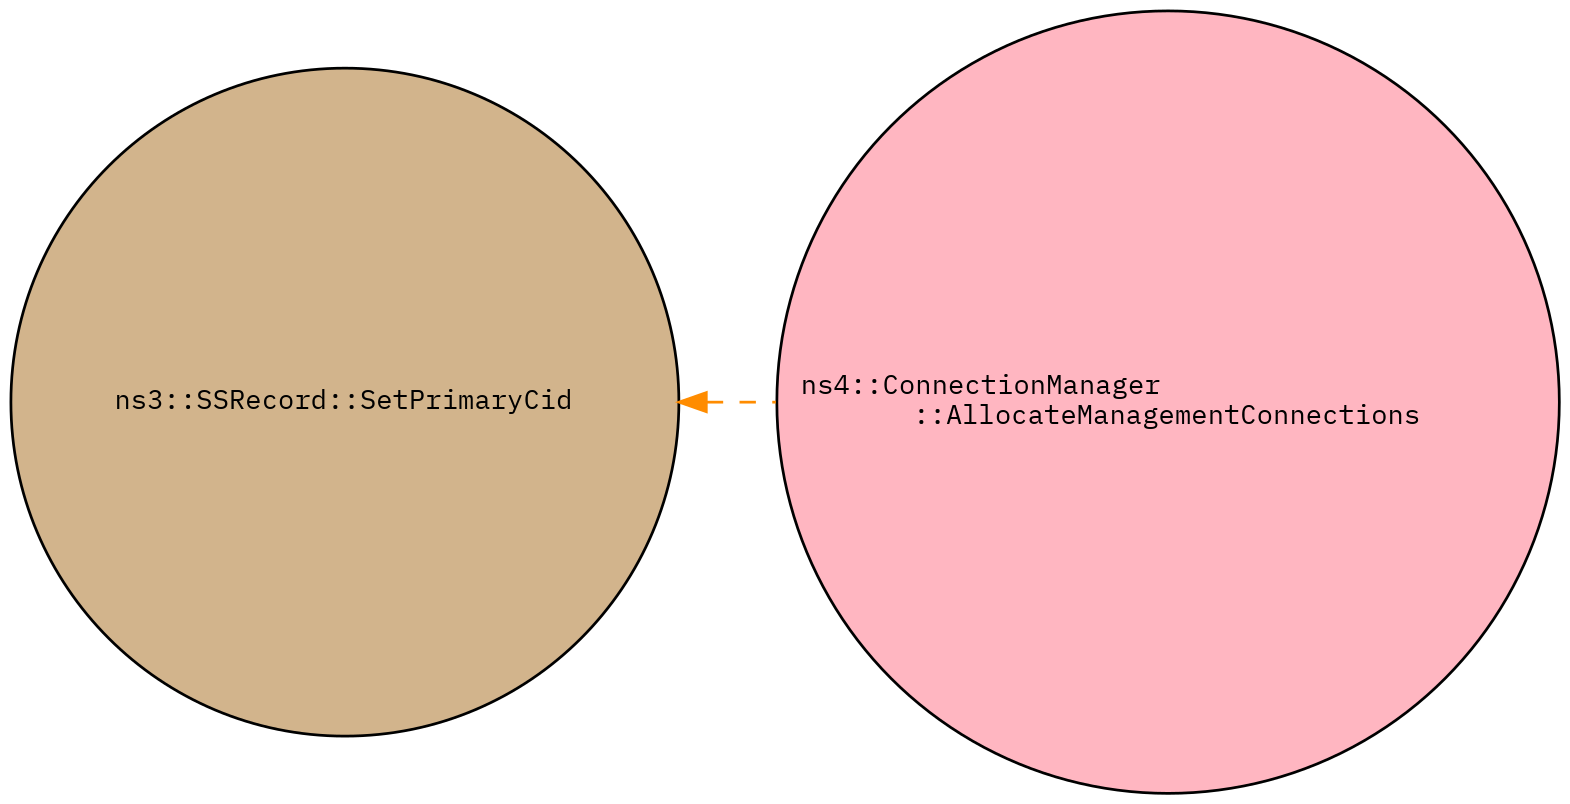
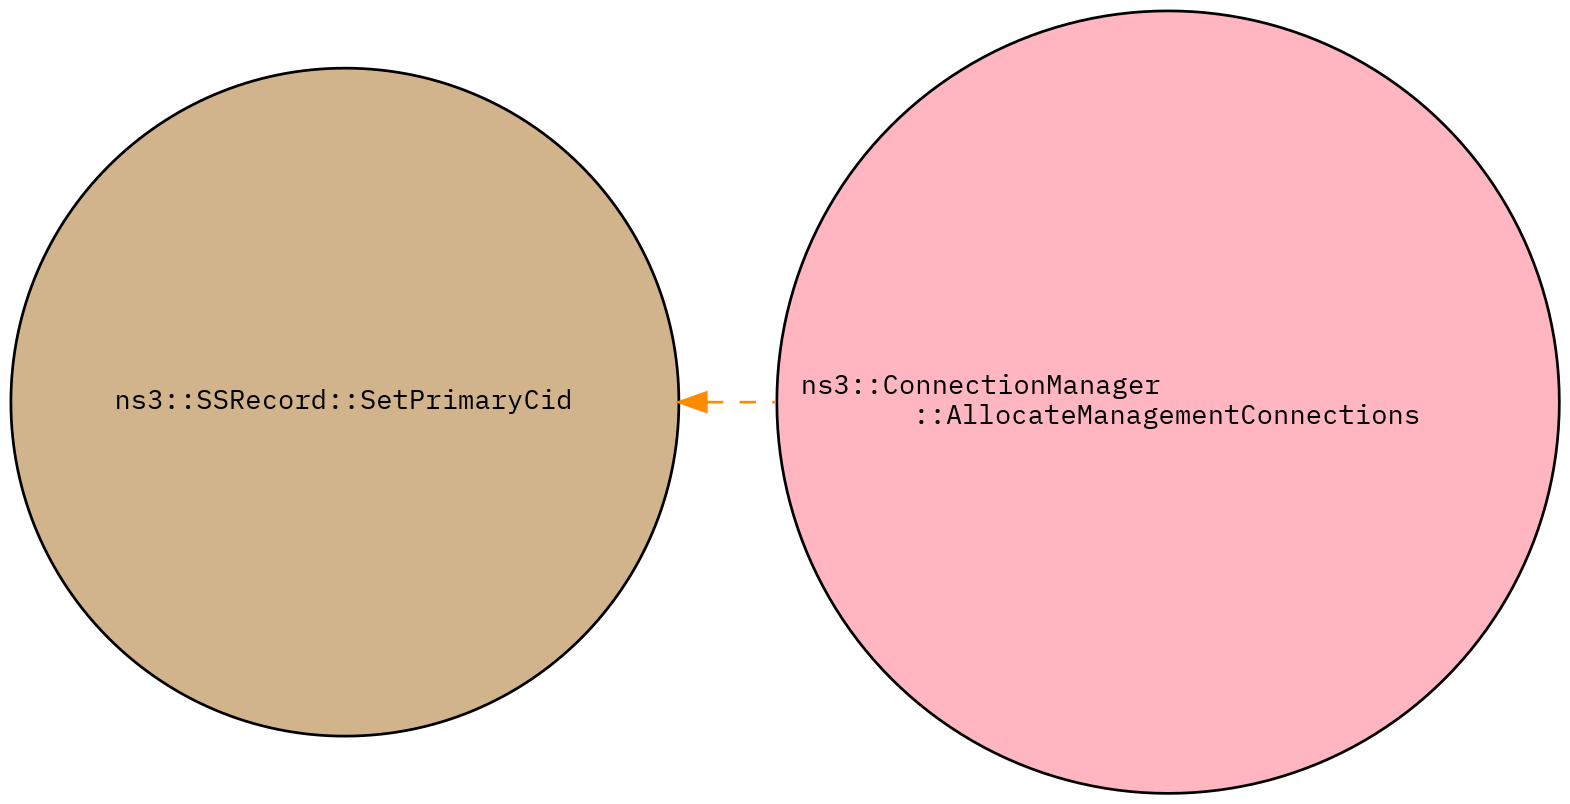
(1168, 402) -> (1168, 402)
